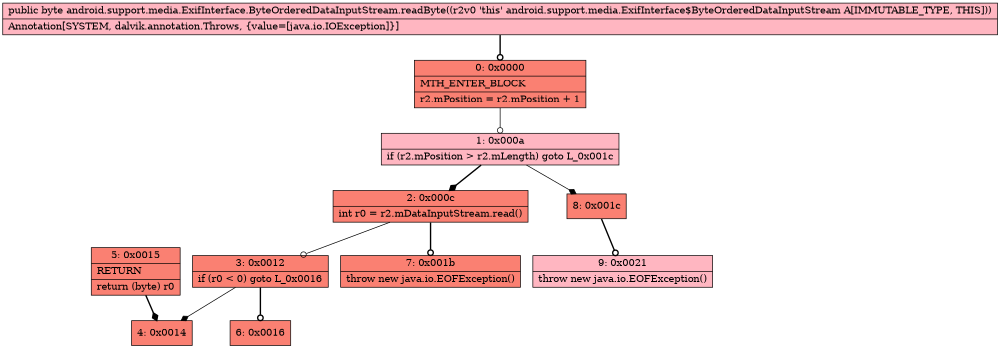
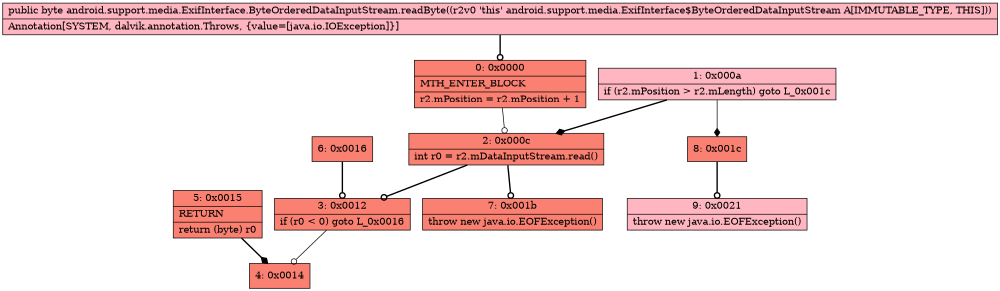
(500, 118) -> (503, 118)
(348, 238) -> (427, 181)
(260, 301) -> (342, 177)
(212, 302) -> (311, 245)
